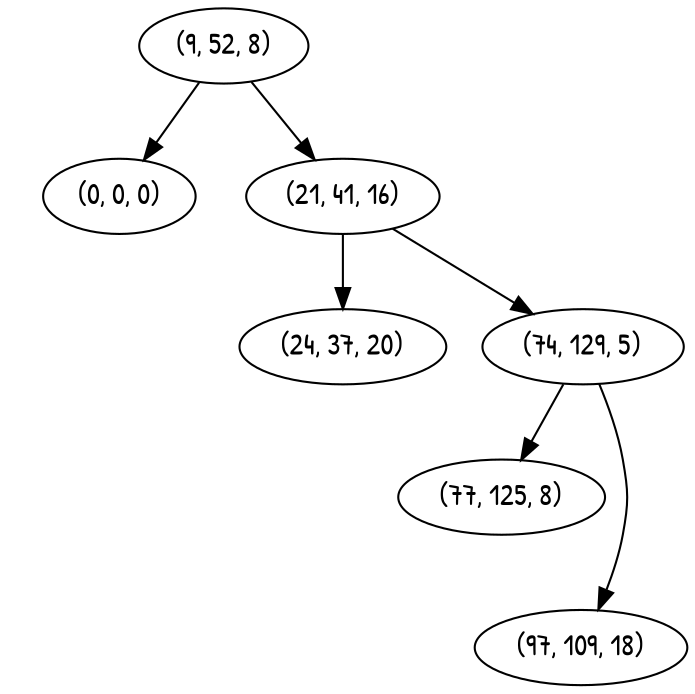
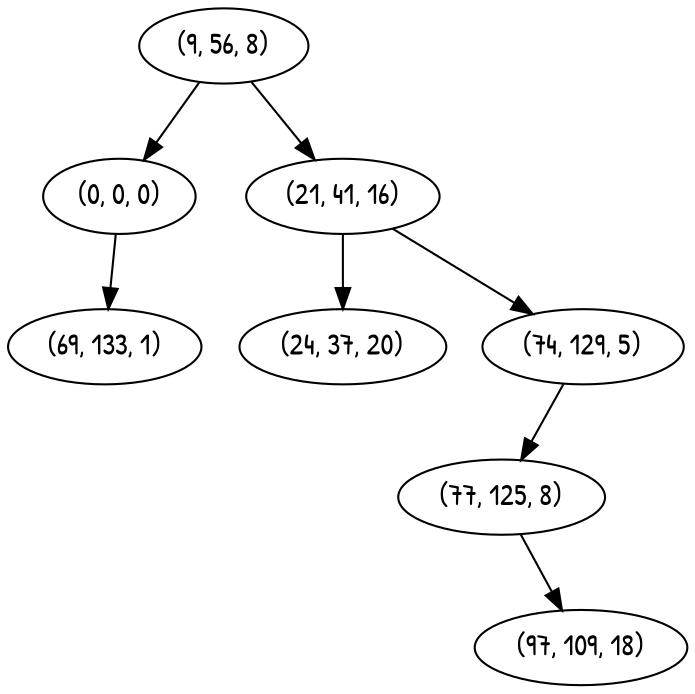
(224, 46) -> (224, 46)
none -> (105, 347)
(627, 486) -> (536, 563)
